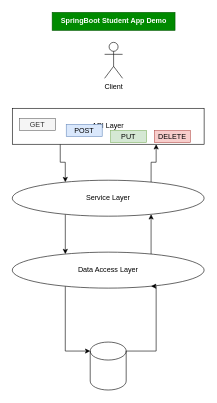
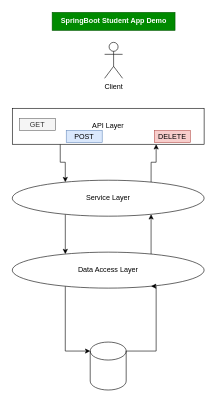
(84, 131) -> (84, 137)
(129, 137) -> none
